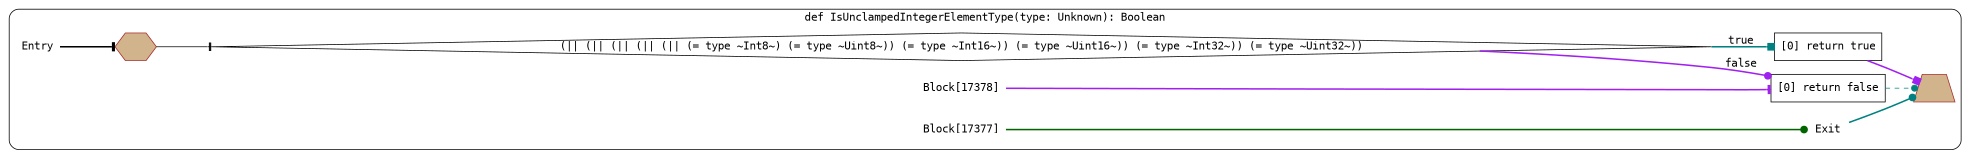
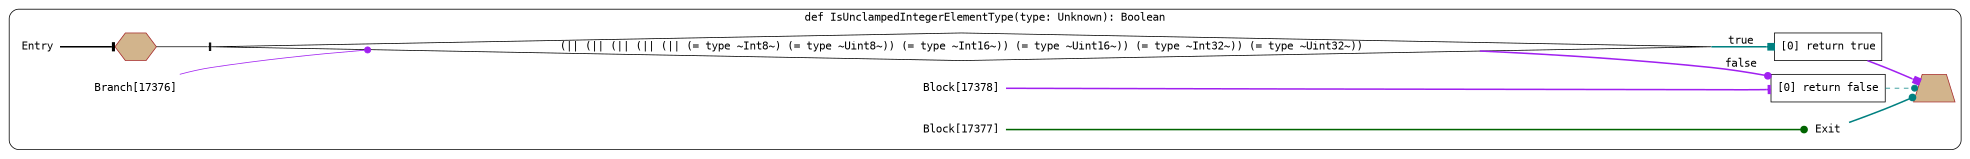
none -> (136, 88)
